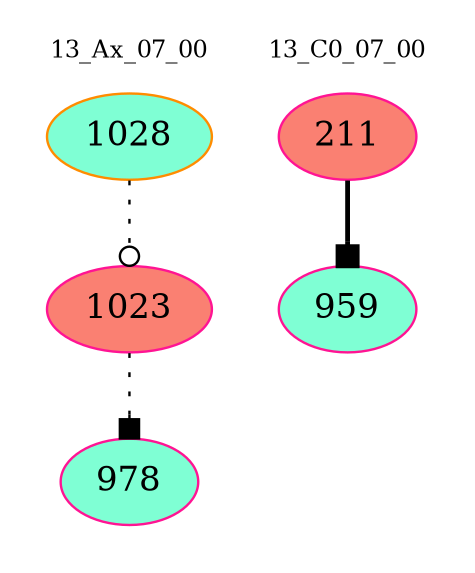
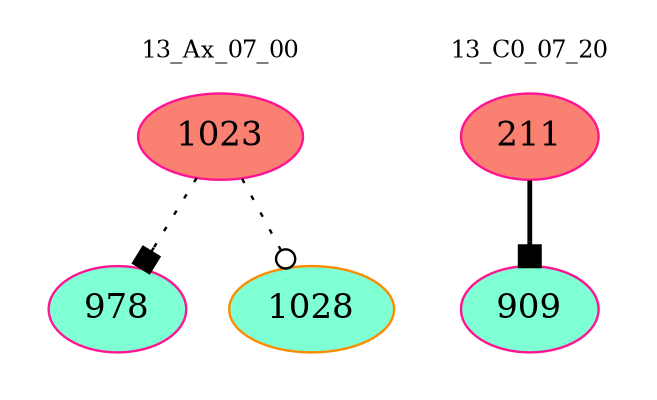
(348, 52) -> (530, 52)
(129, 214) -> (262, 215)
(348, 309) -> (530, 309)
